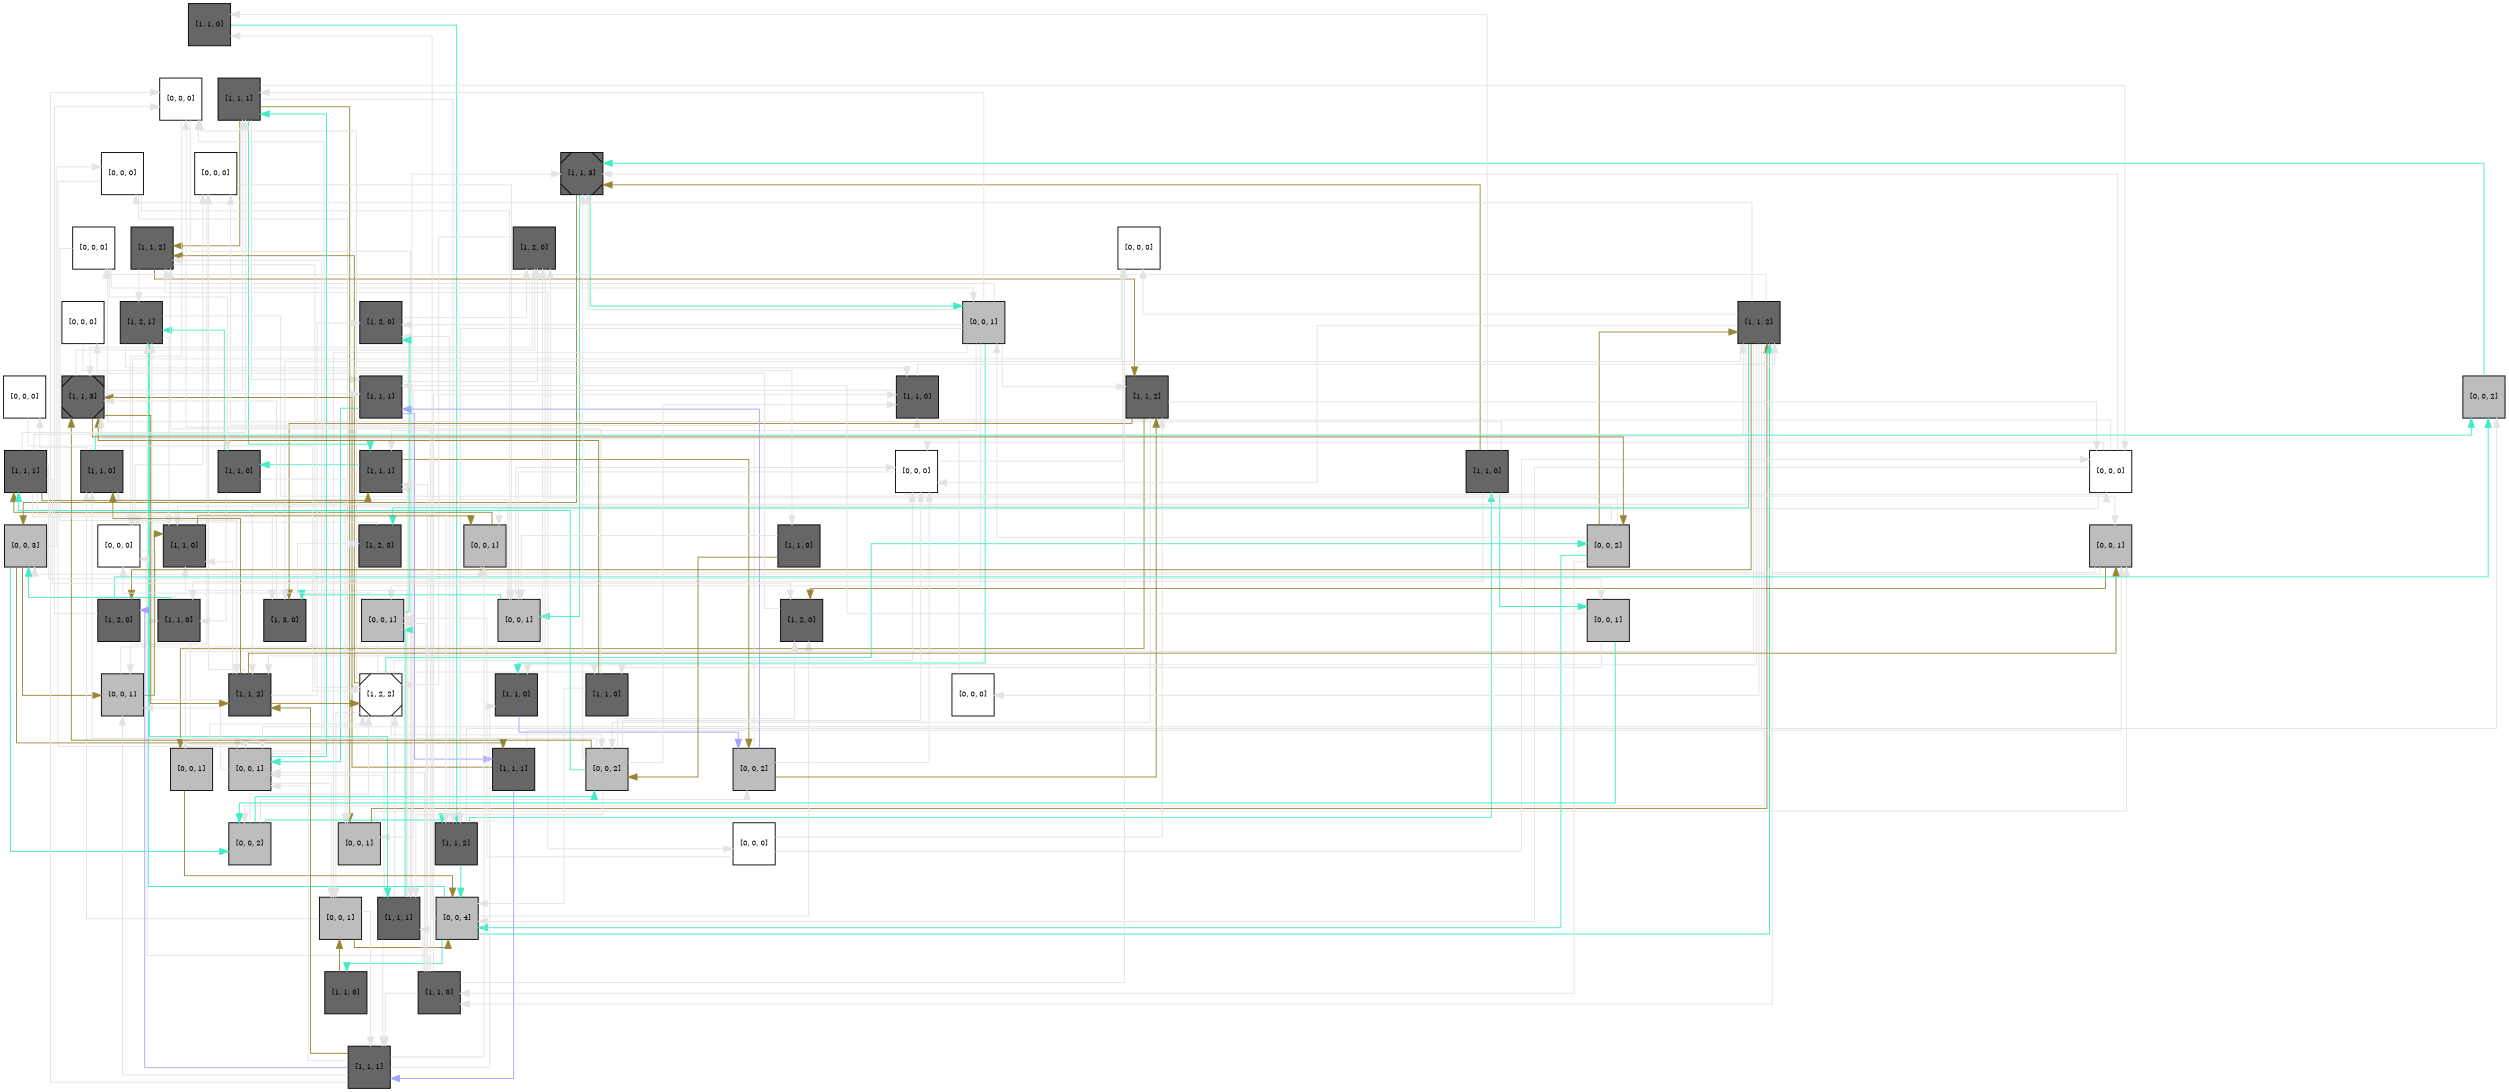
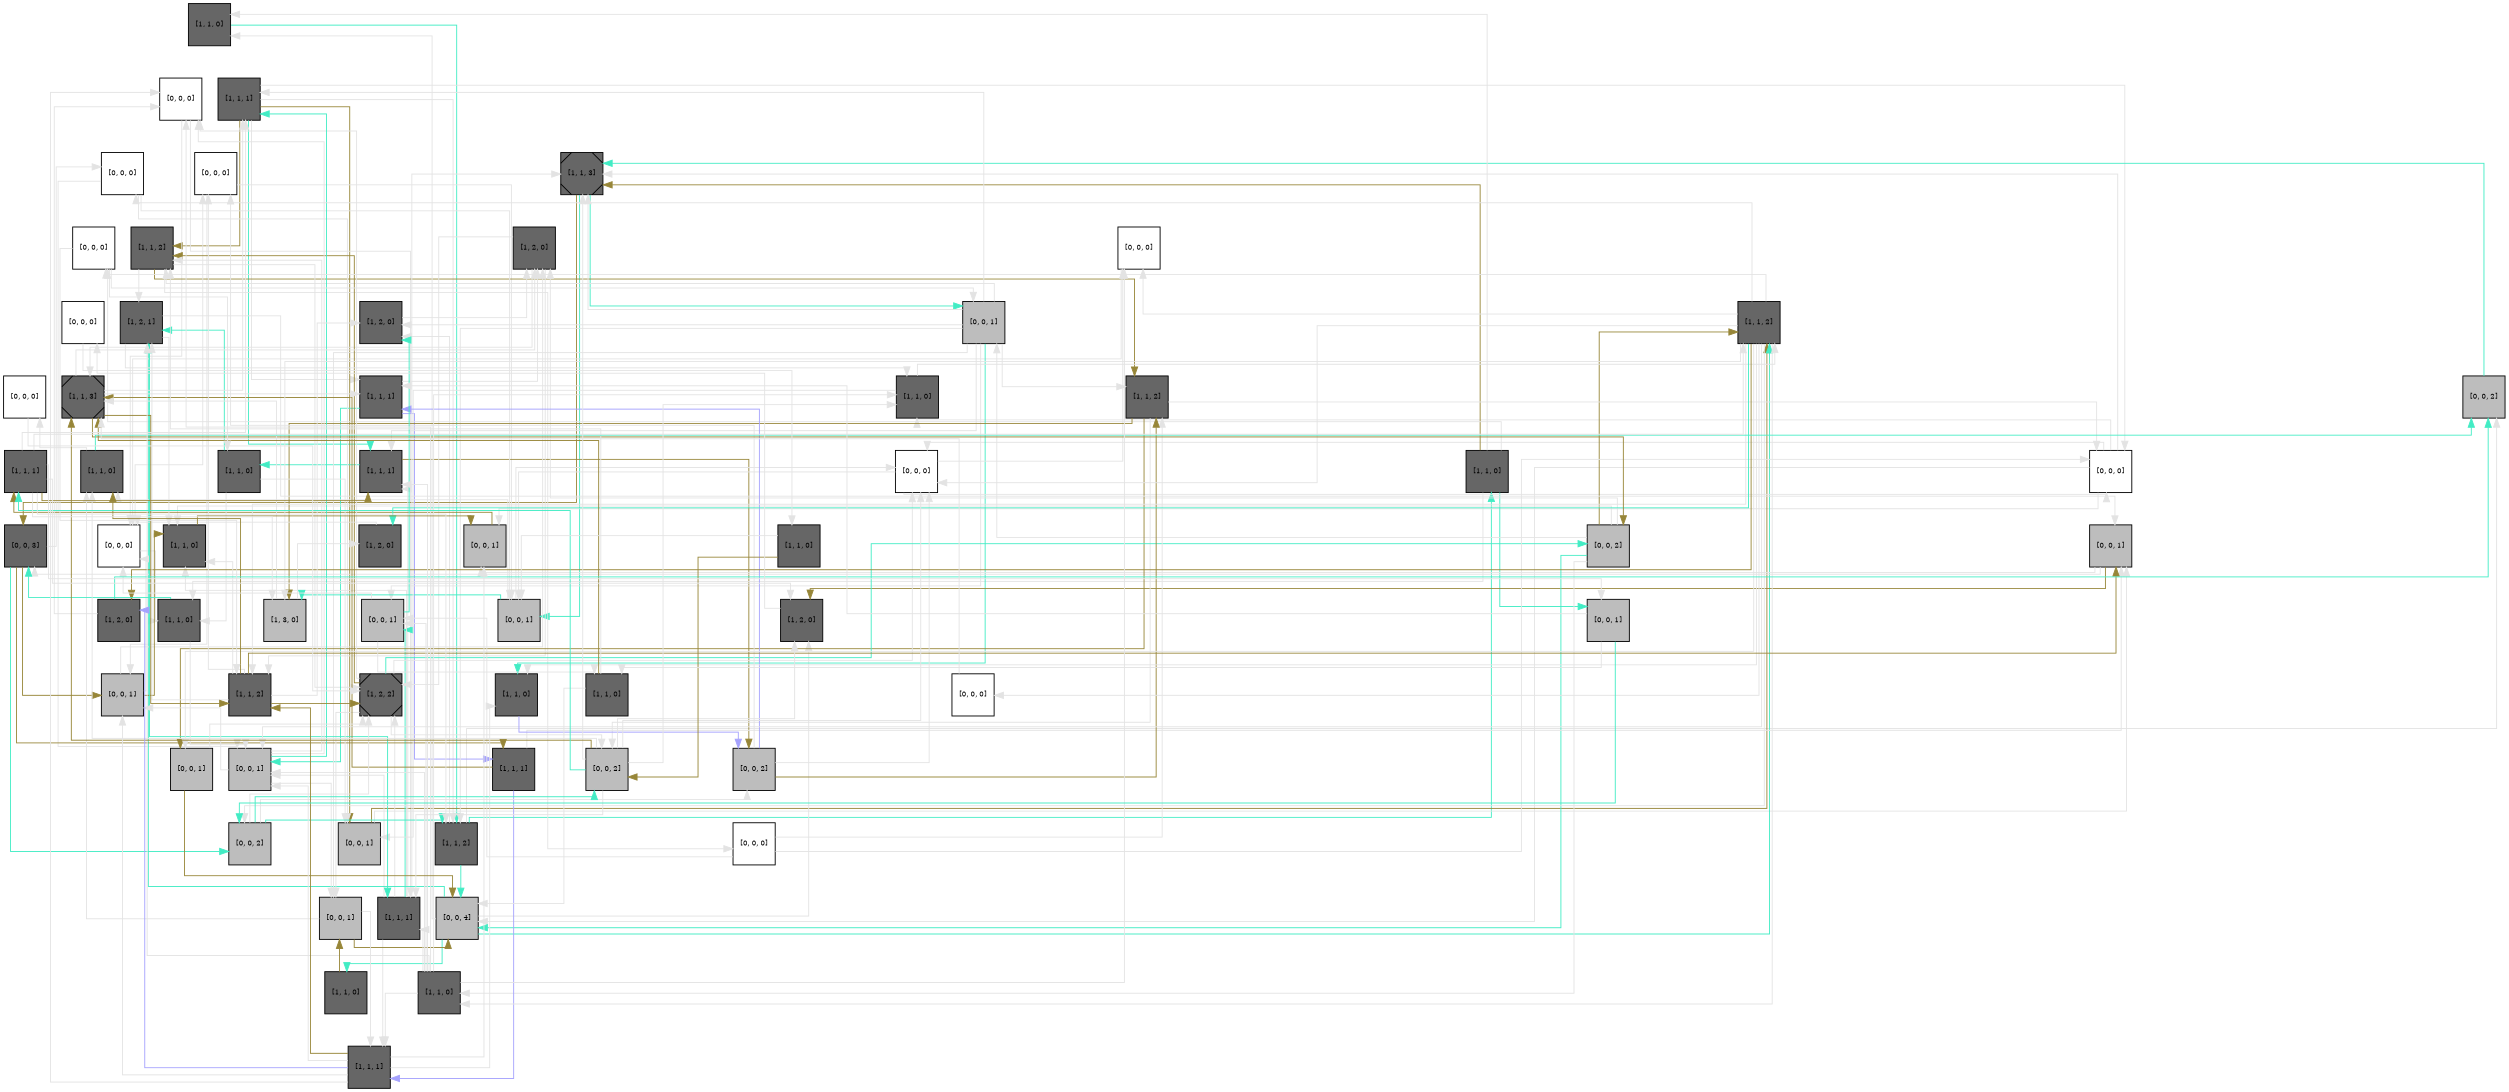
(26, 546) -> (26, 546)
(285, 620) -> (285, 620)
(381, 695) -> (381, 695)
